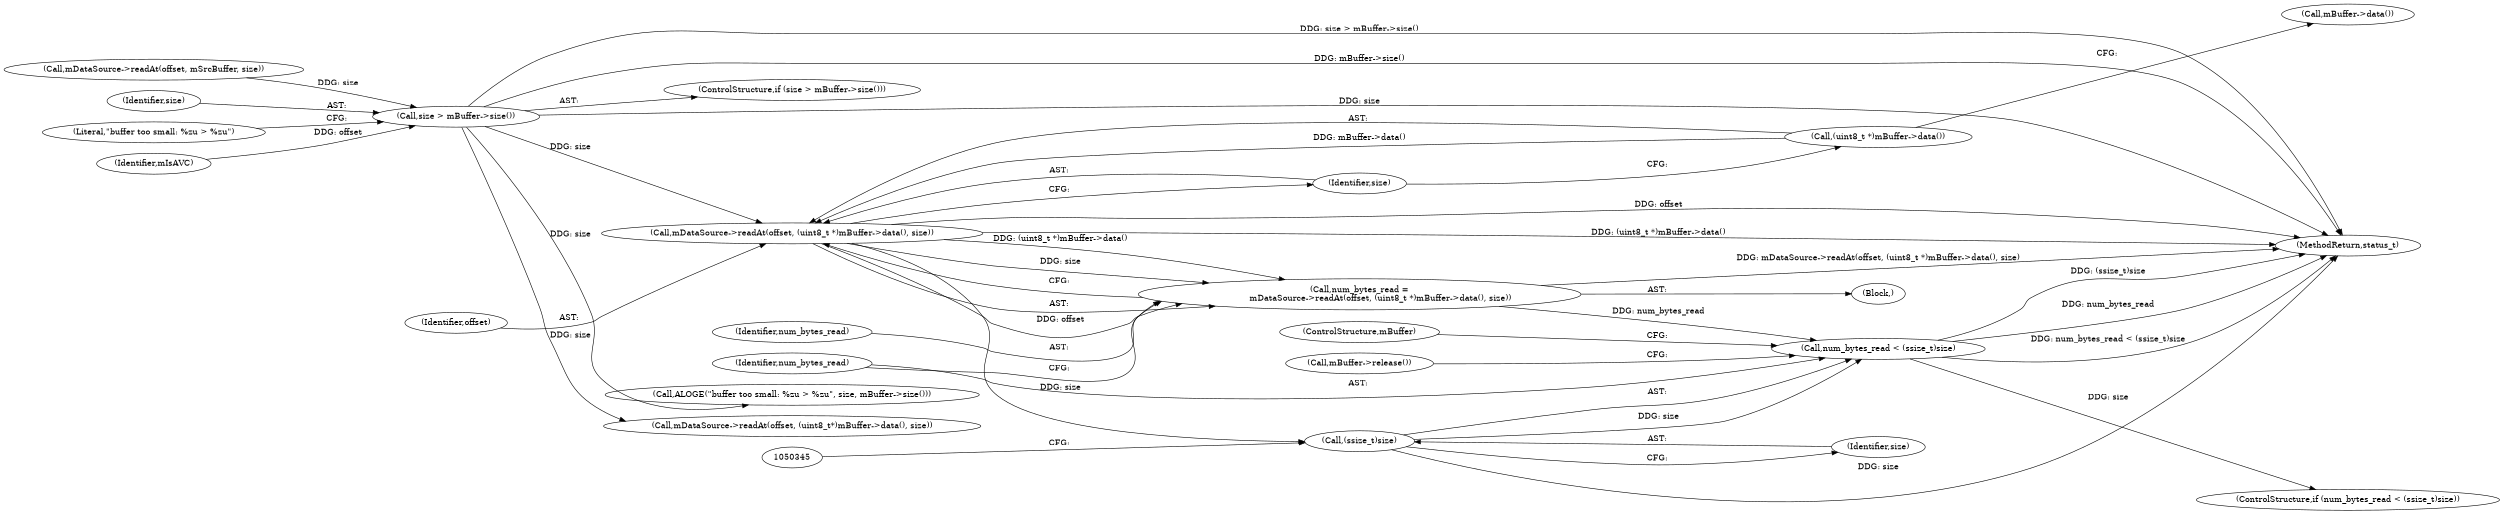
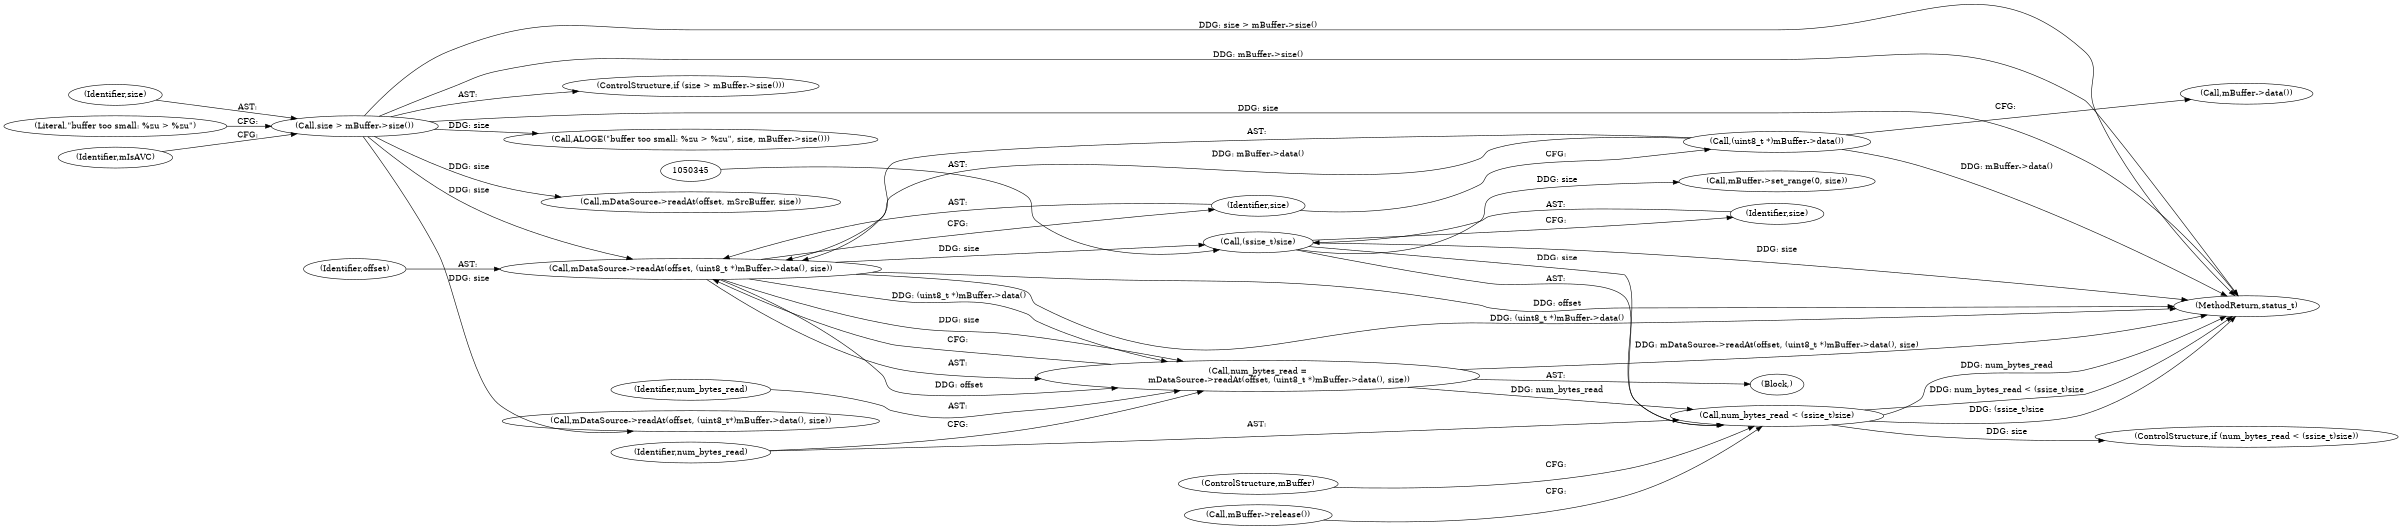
(329, 90) -> (462, 175)
(338, 133) -> (249, 135)
none -> (1777, 181)
none -> (2037, 208)
(1061, 443) -> (959, 165)
